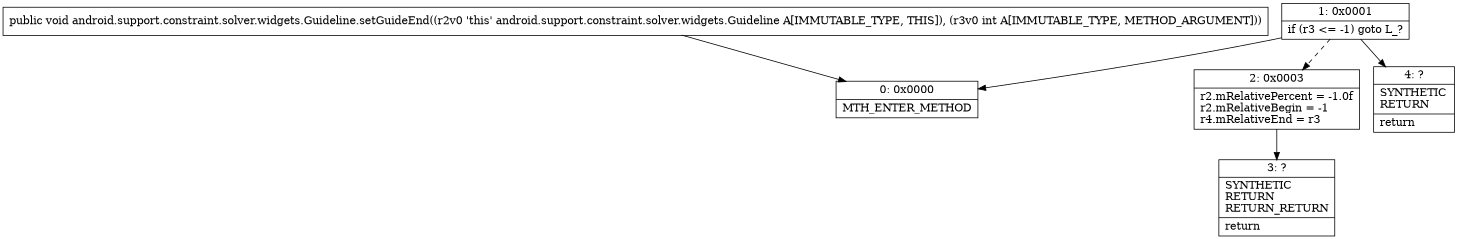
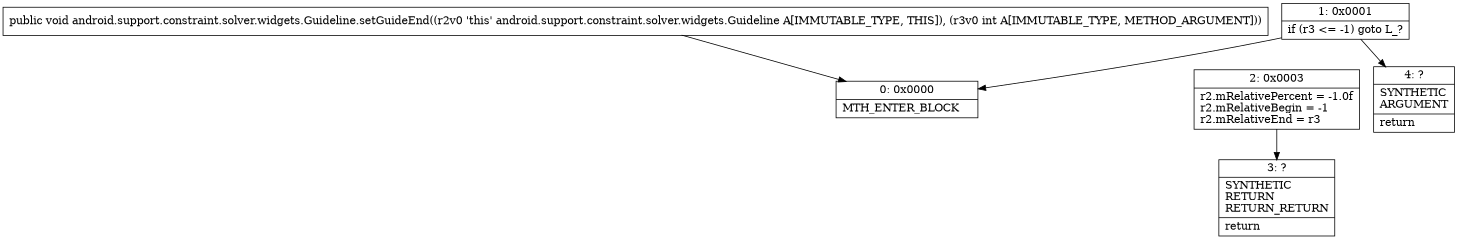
(1319, 52) -> none
(1405, 104) -> (1414, 104)
(907, 108) -> (901, 108)
(1260, 120) -> (1260, 120)
